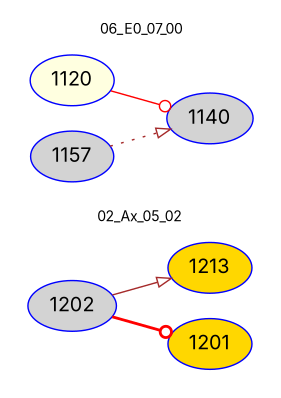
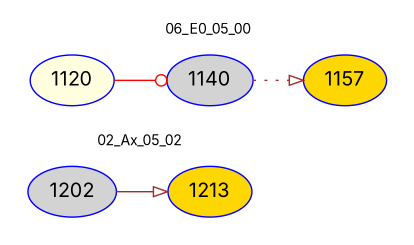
(142, 30) -> (208, 30)
(133, 140) -> (271, 80)
(72, 156) -> (345, 80)
(210, 344) -> none
